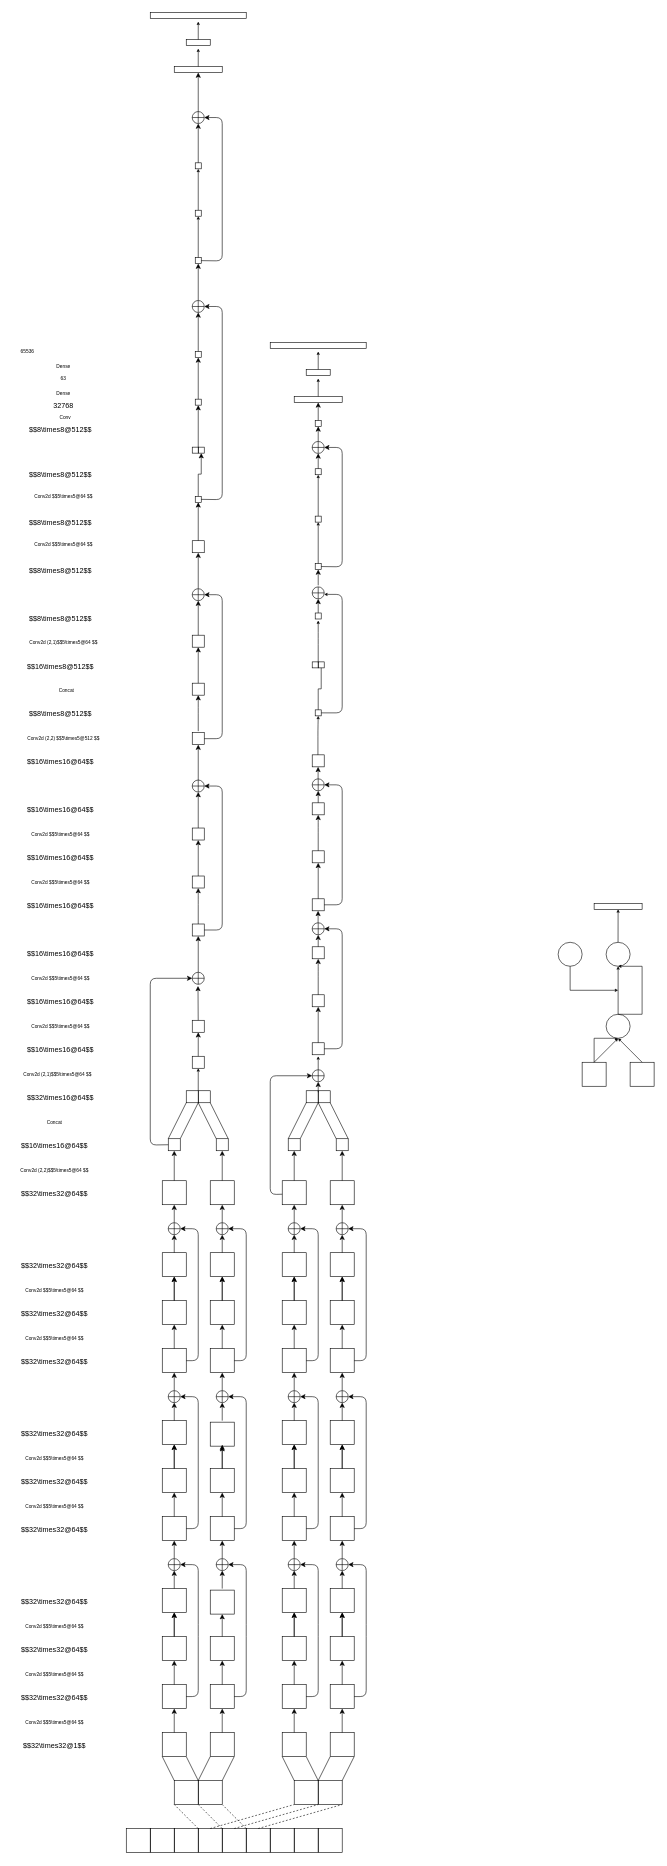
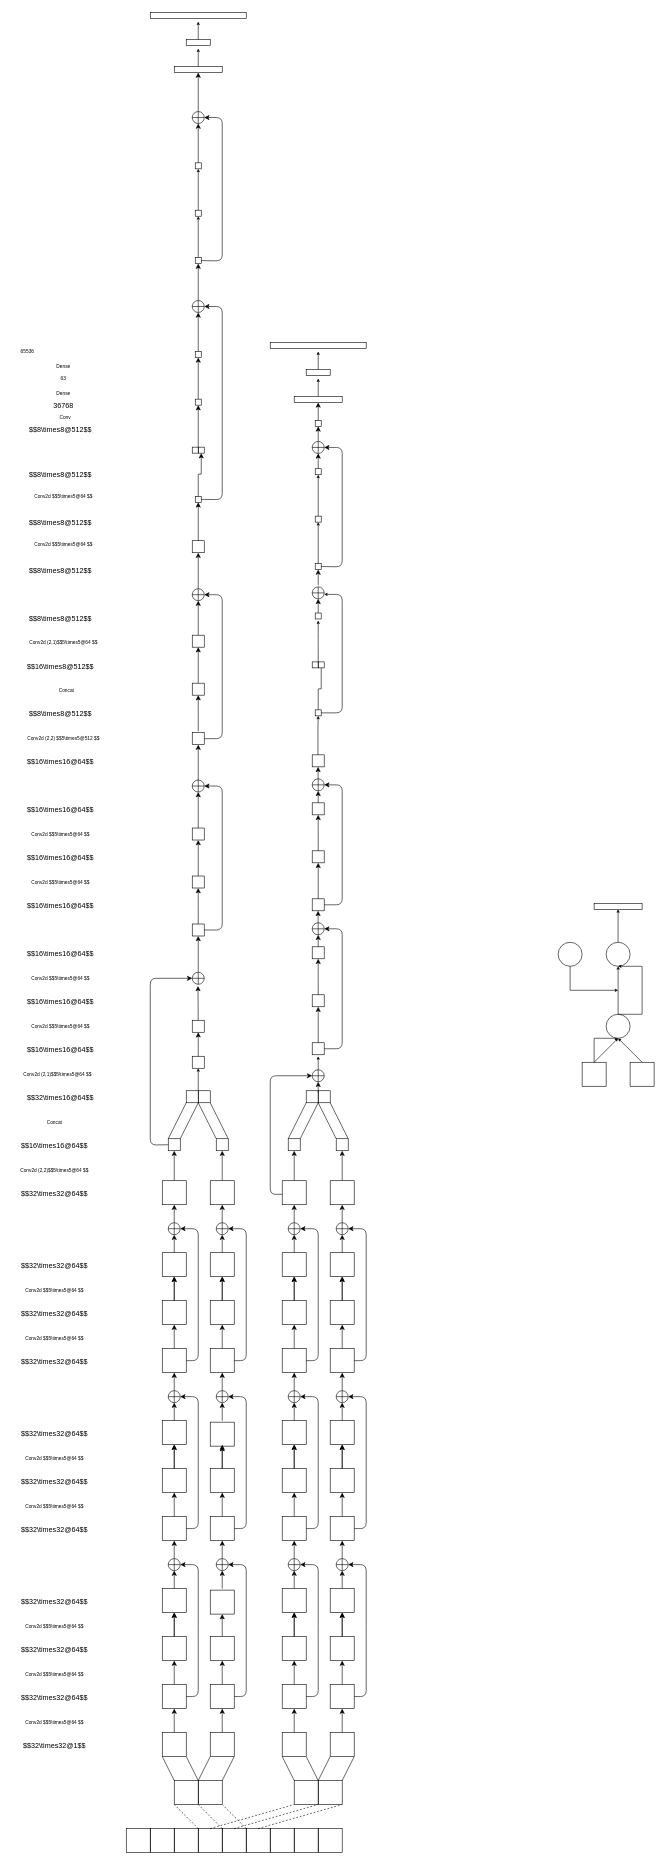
(64, 405) -> (64, 405)
